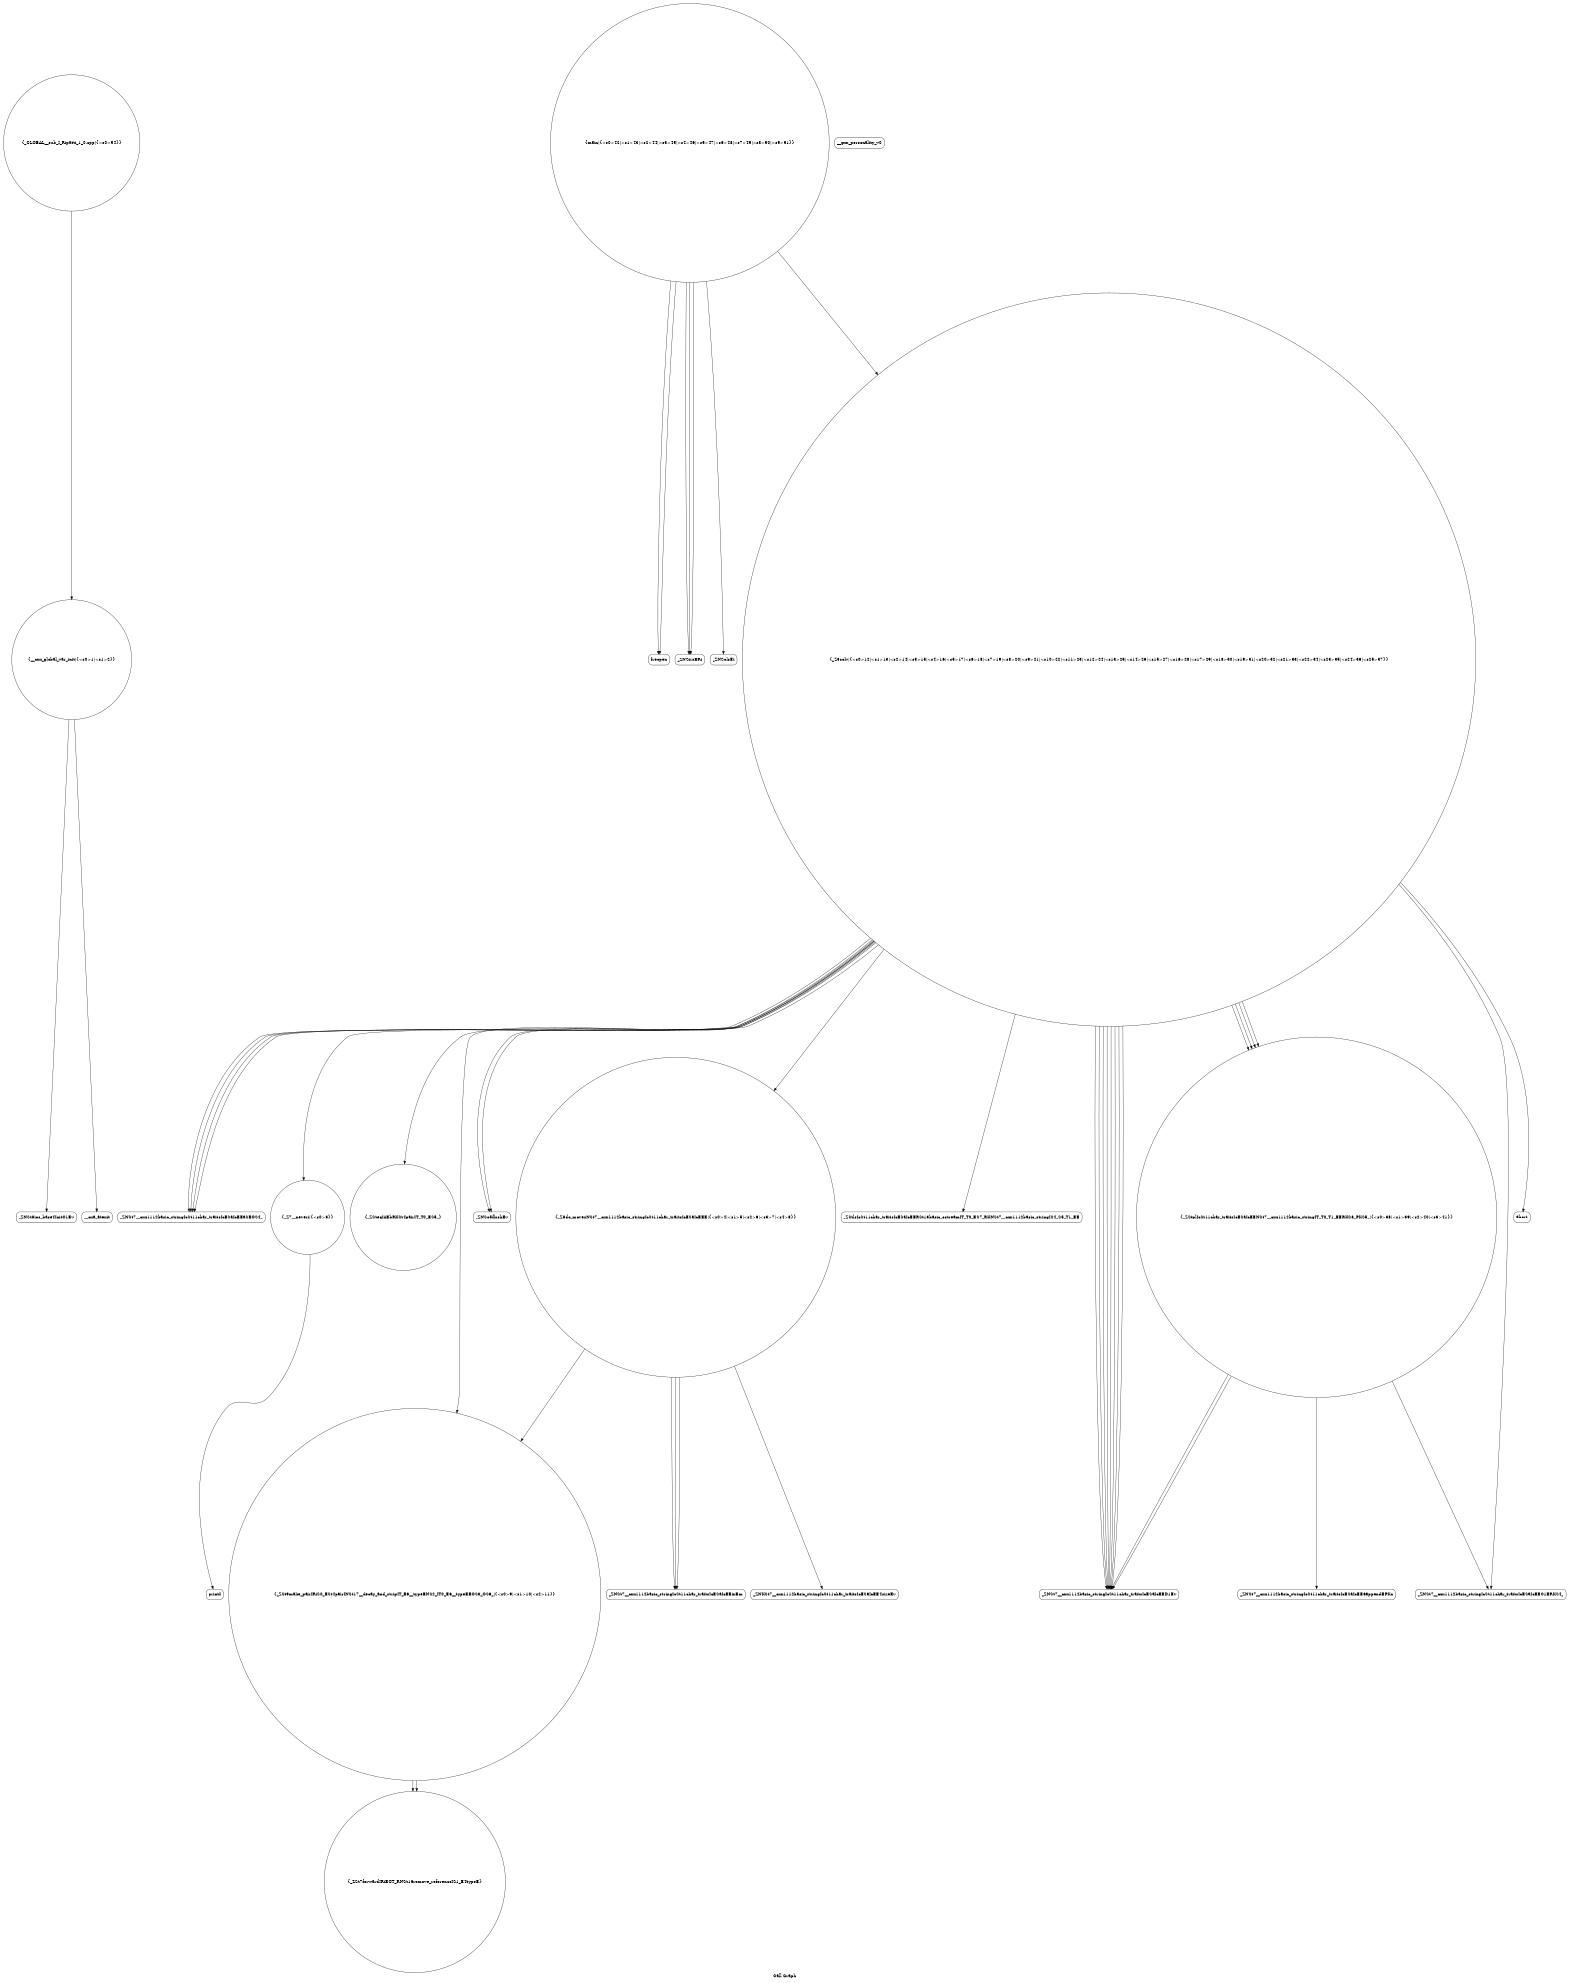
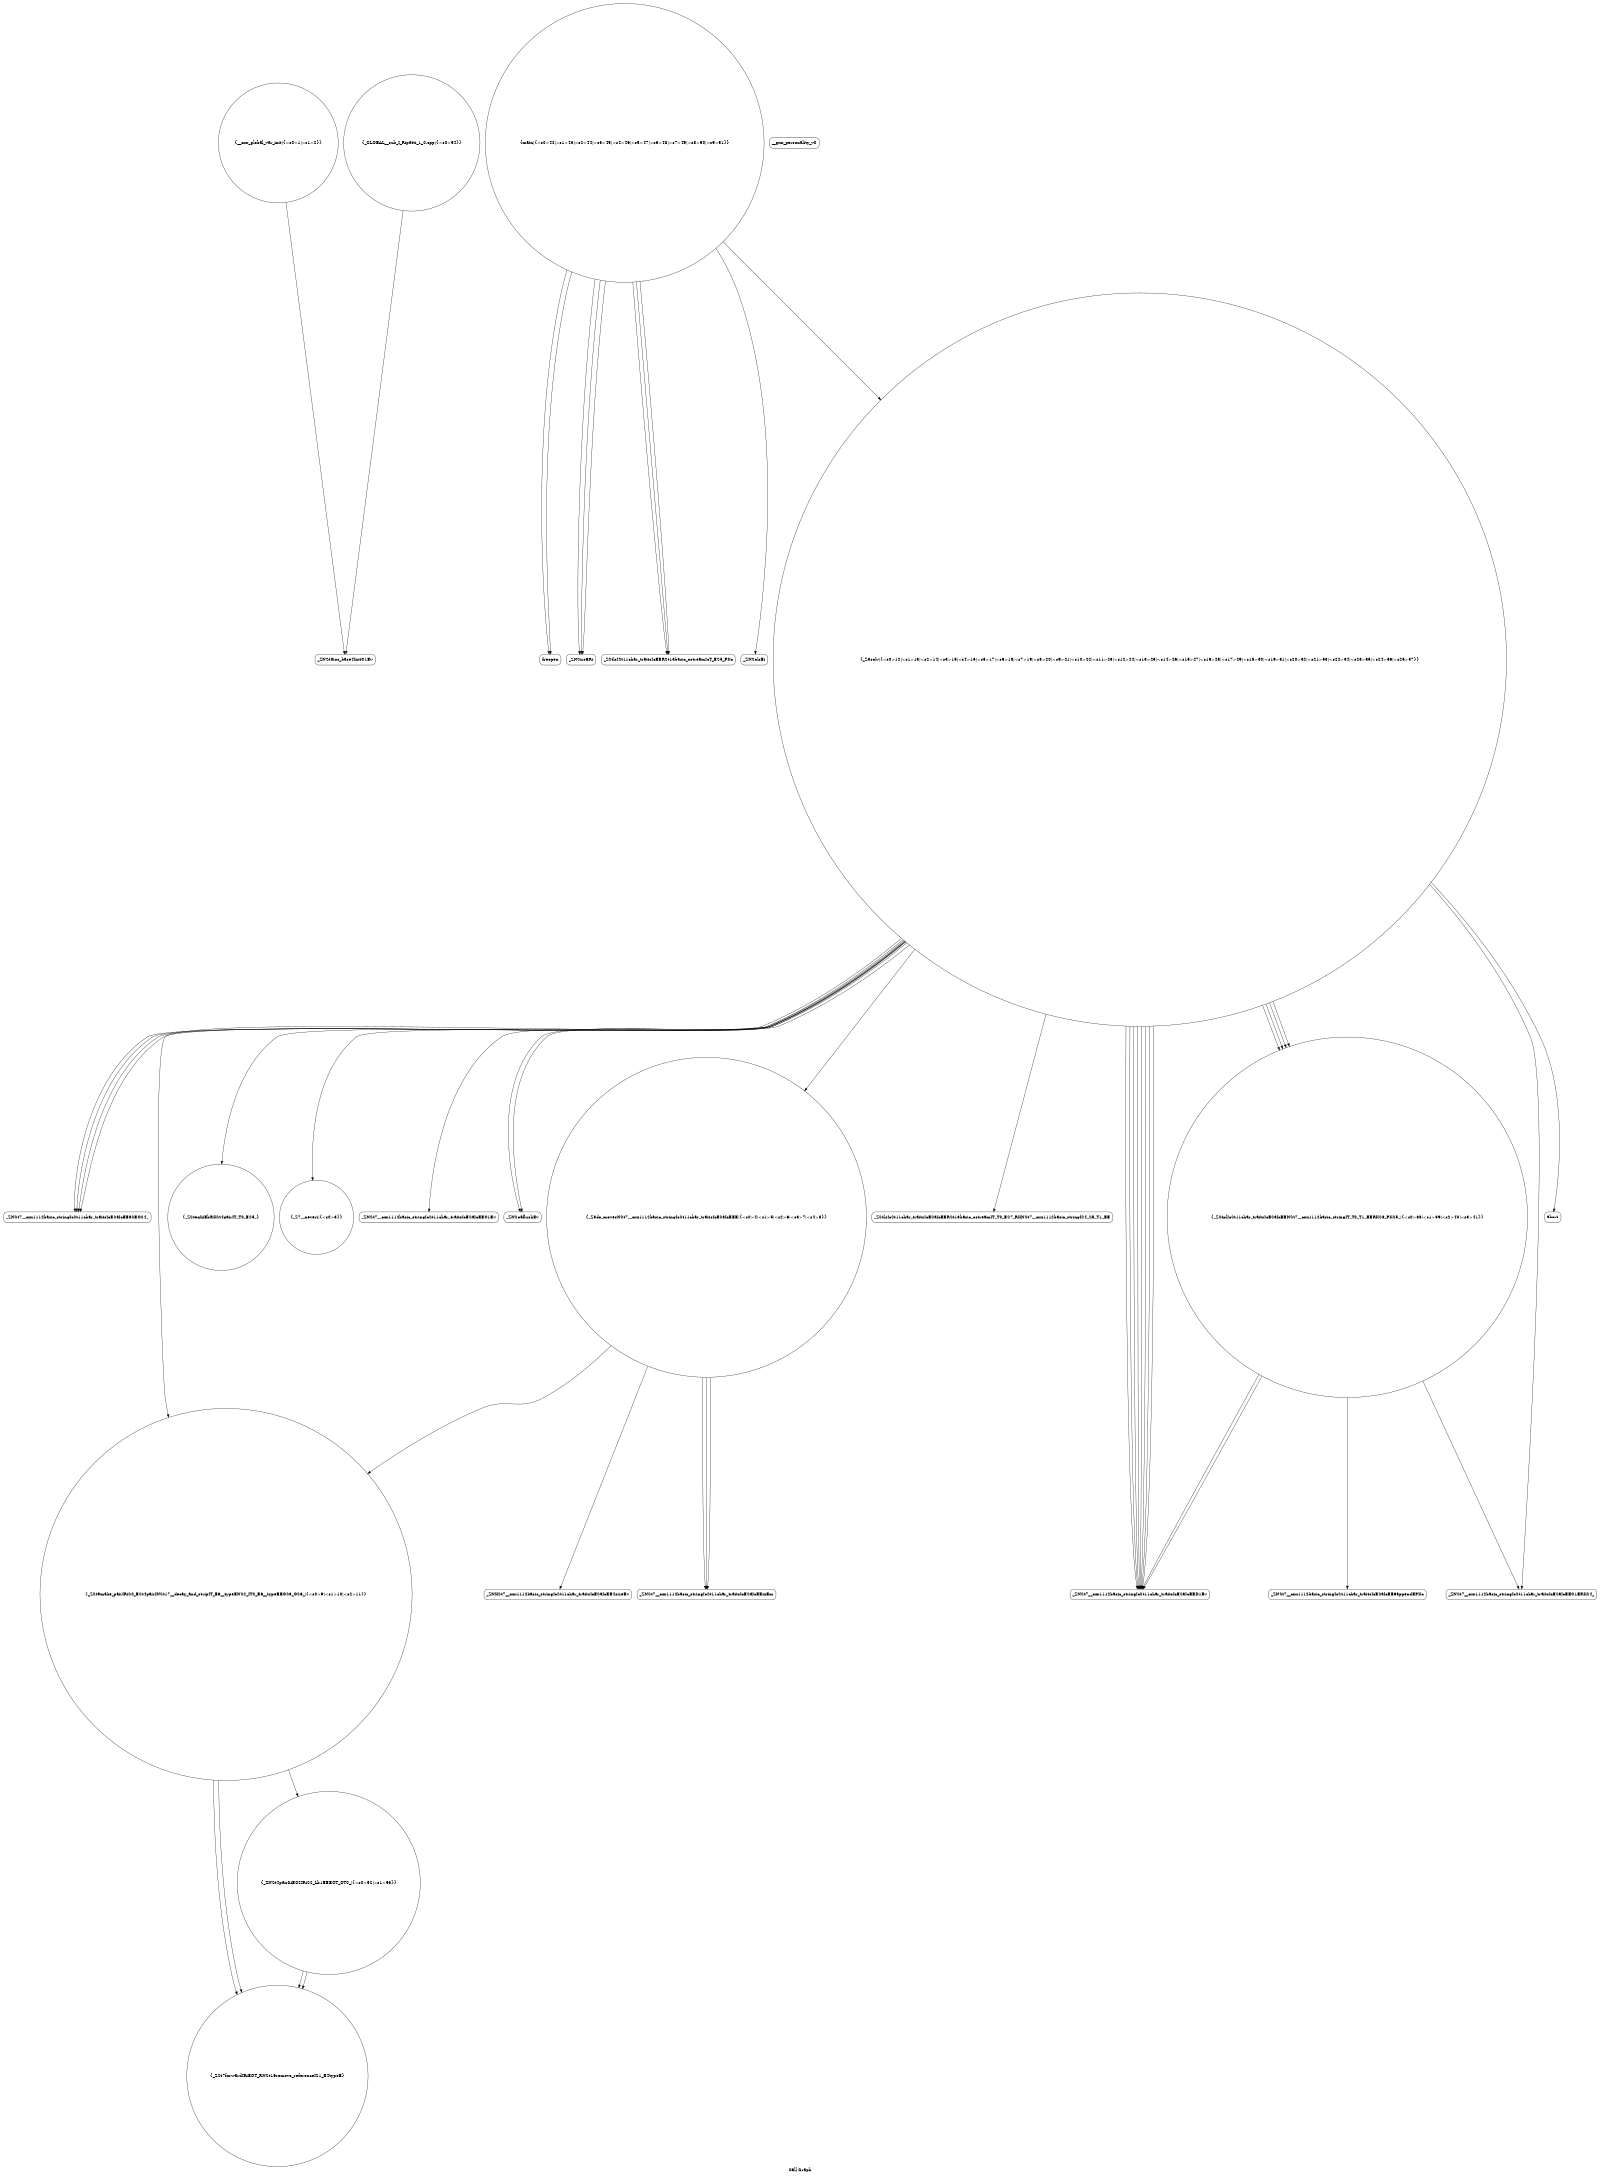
(72, 404) -> (375, 431)
none -> (668, 660)
(97, 1217) -> none
none -> (429, 1217)
(215, 1594) -> none
none -> (329, 1883)
